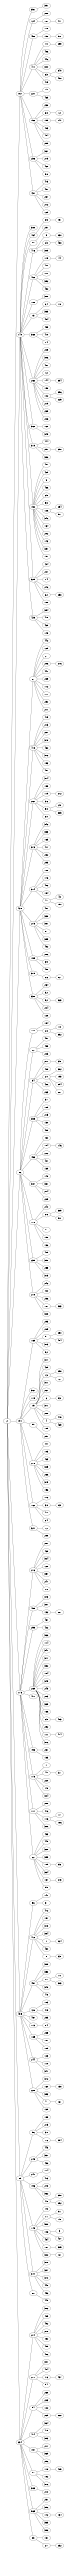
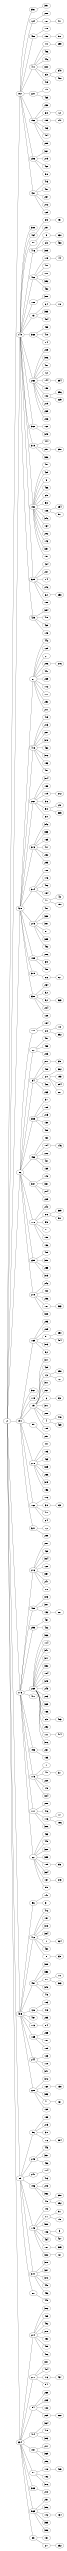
none -> (46, 1222)
